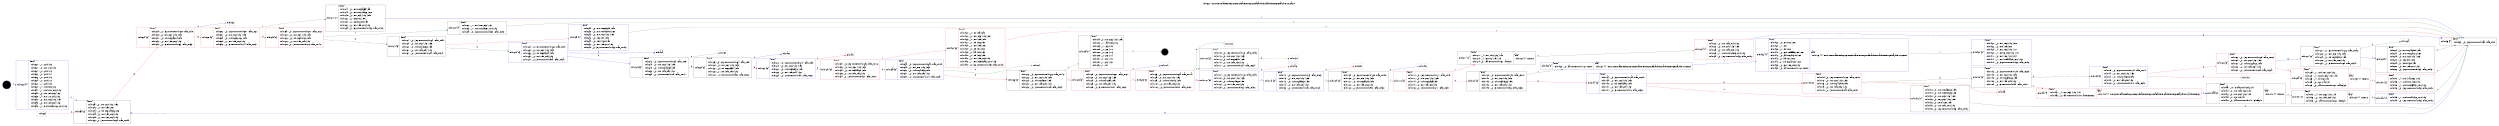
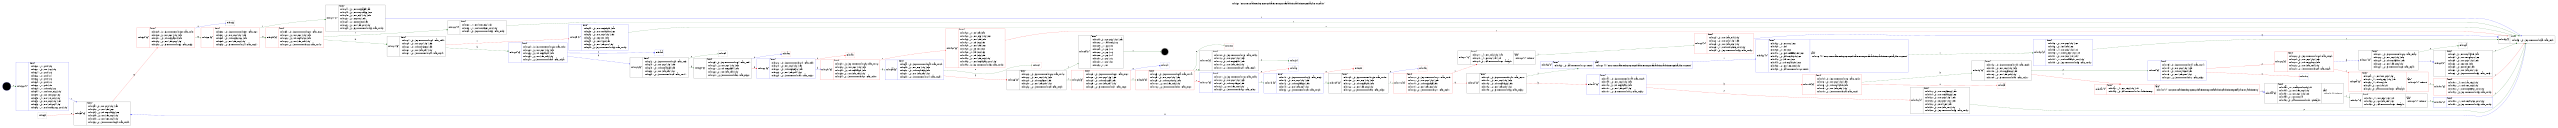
none -> (2295, 40)
